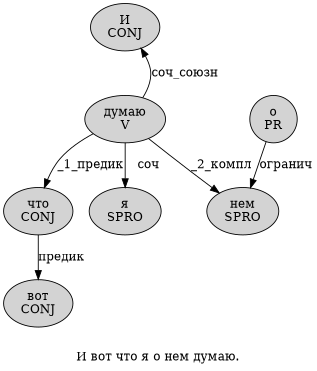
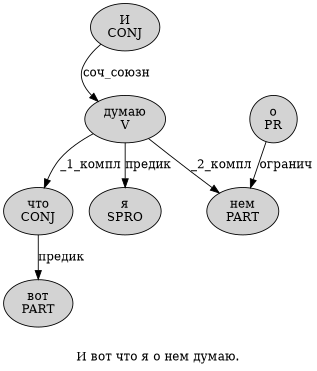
(151, 77) -> (83, 68)
(91, 165) -> (91, 165)
(148, 165) -> (148, 165)
(243, 211) -> (243, 211)
(38, 303) -> (38, 303)
